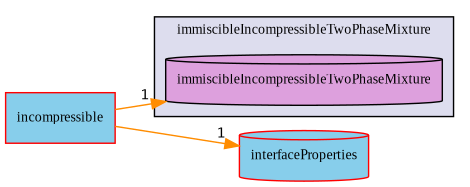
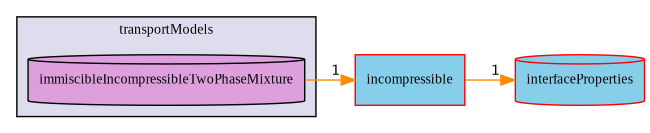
(304, 30) -> (166, 30)
(133, 107) -> (325, 80)
